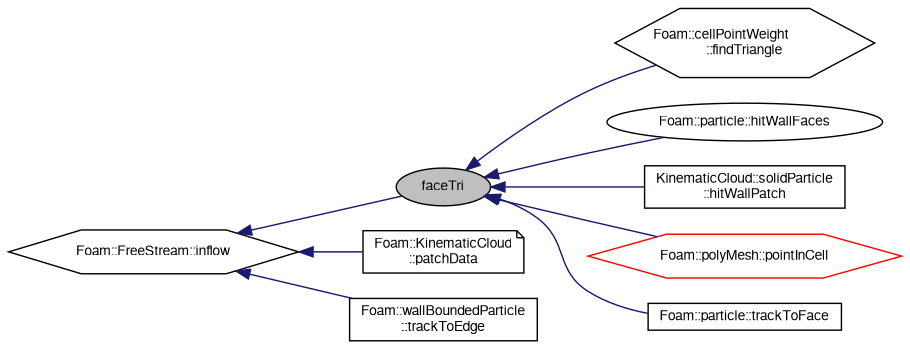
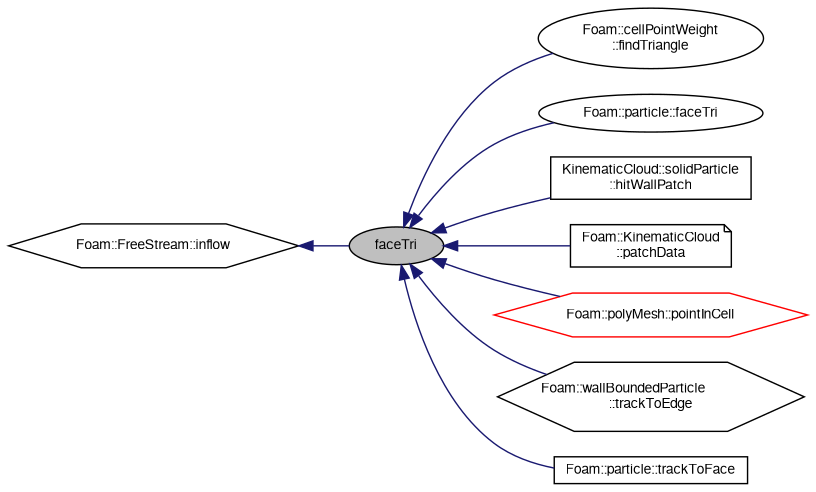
(745, 43) -> (651, 38)
(745, 122) -> (651, 113)
(338, 252) -> (514, 246)
(301, 286) -> (475, 336)
(443, 320) -> (651, 397)
